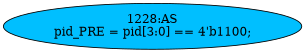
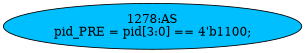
(153, 26) -> (153, 26)
